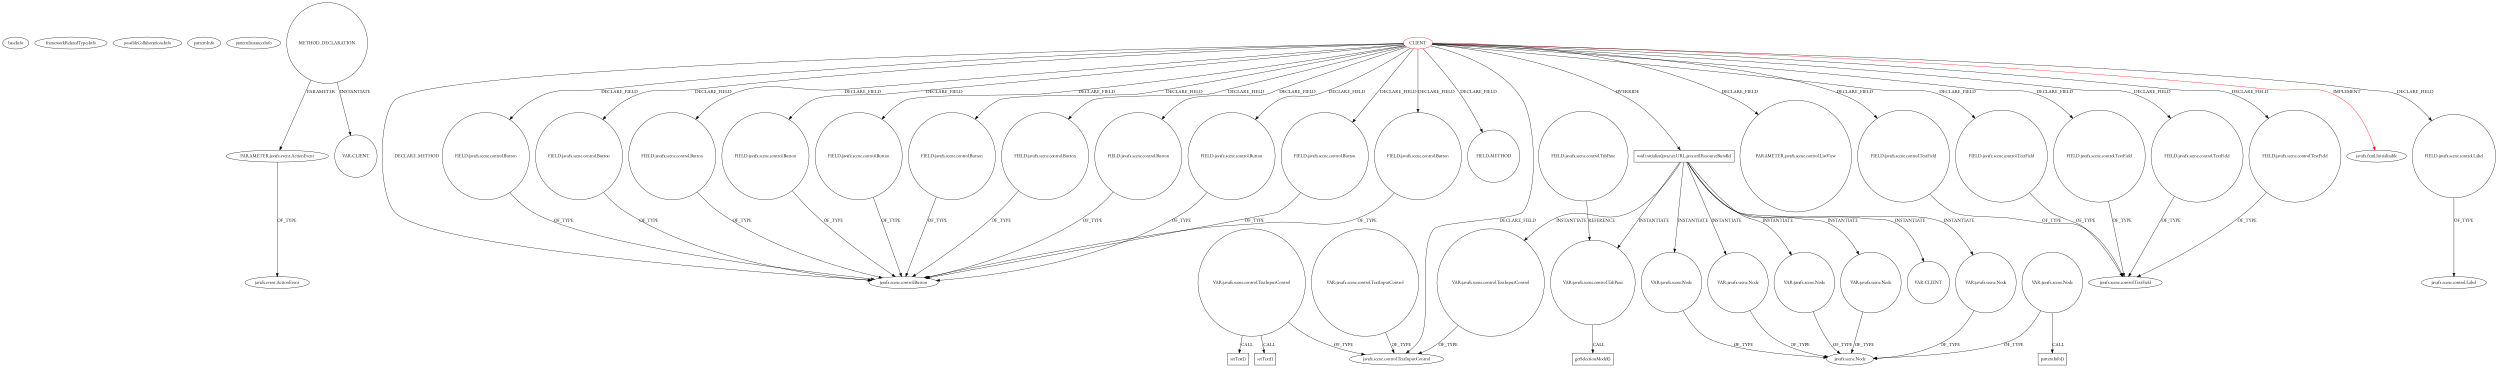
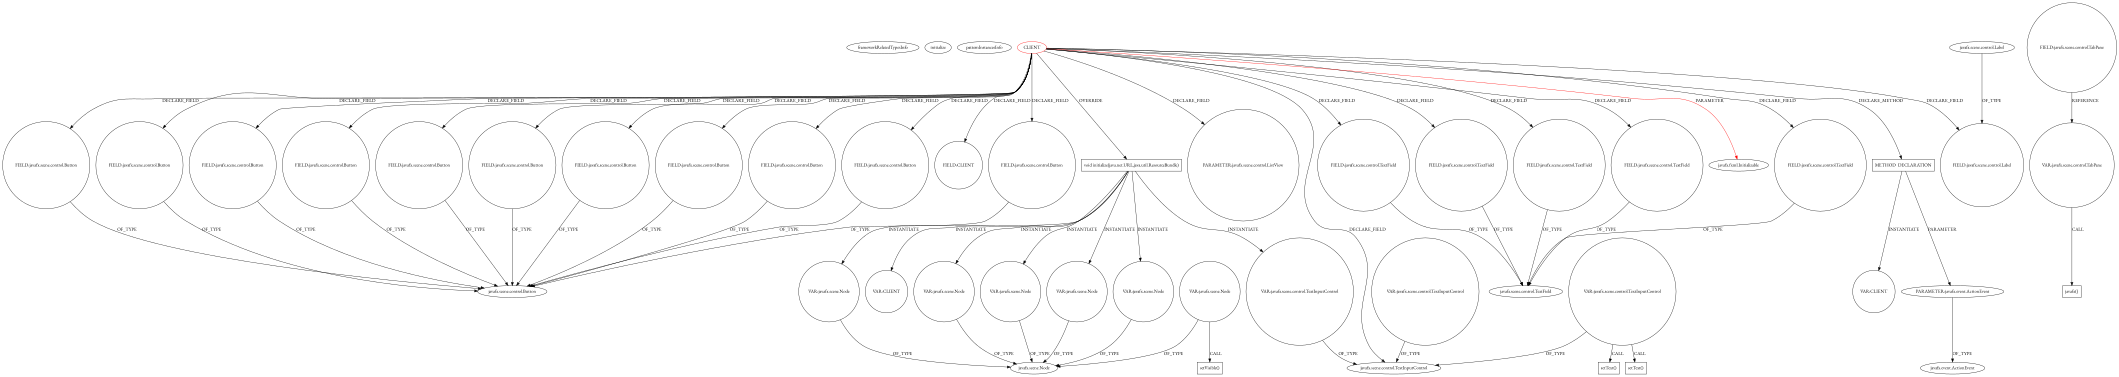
(16, 43) -> none
(147, 43) -> (938, 48)
(204, 43) -> none
(327, 43) -> (1903, 165)
(599, 72) -> (1400, 66)
(2347, 92) -> (1710, 101)
(1494, 156) -> (959, 165)
(1650, 204) -> none
(2454, 236) -> (1982, 87)
(1593, 359) -> (2072, 292)
(2052, 359) -> (1210, 368)
